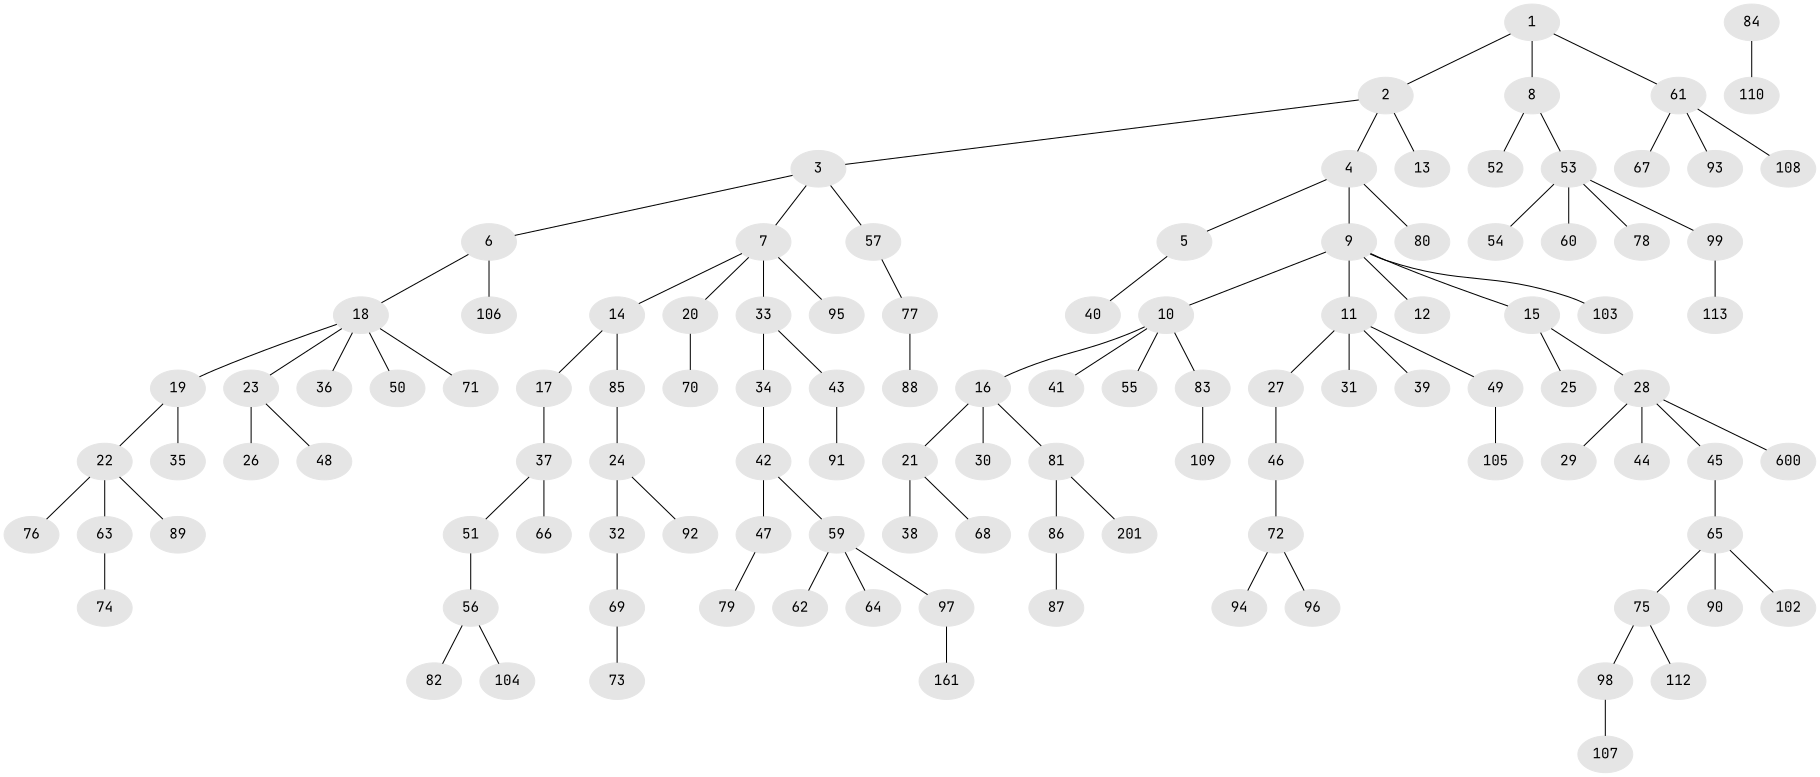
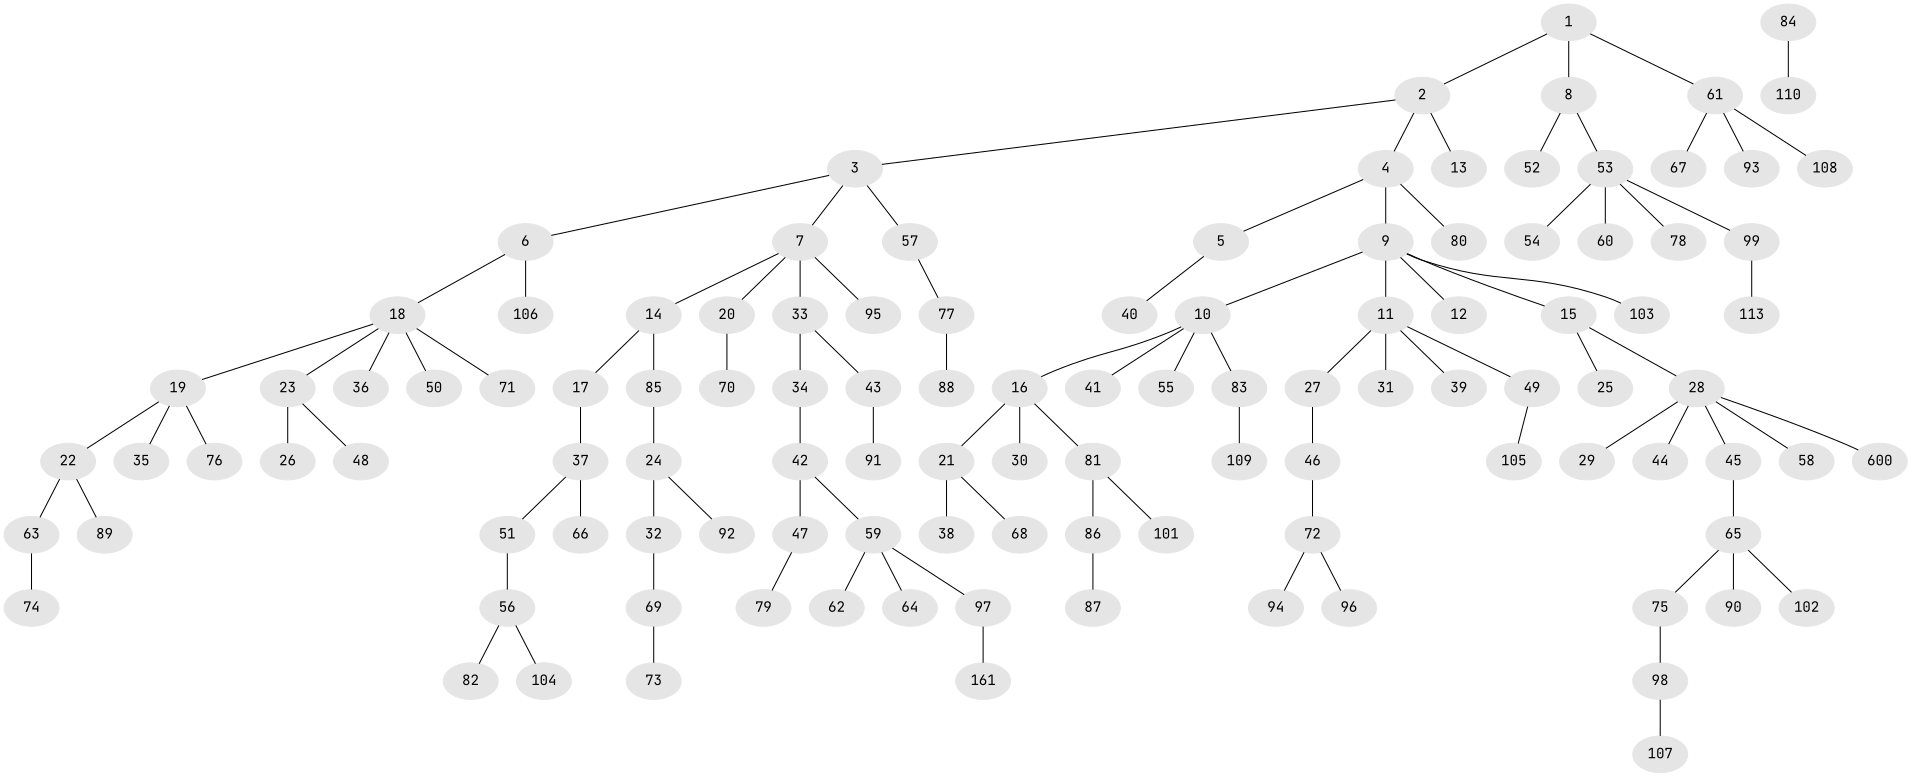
none -> (1807, 462)
(68, 498) -> (196, 425)
(1130, 535) -> (1166, 535)
(1679, 681) -> none
